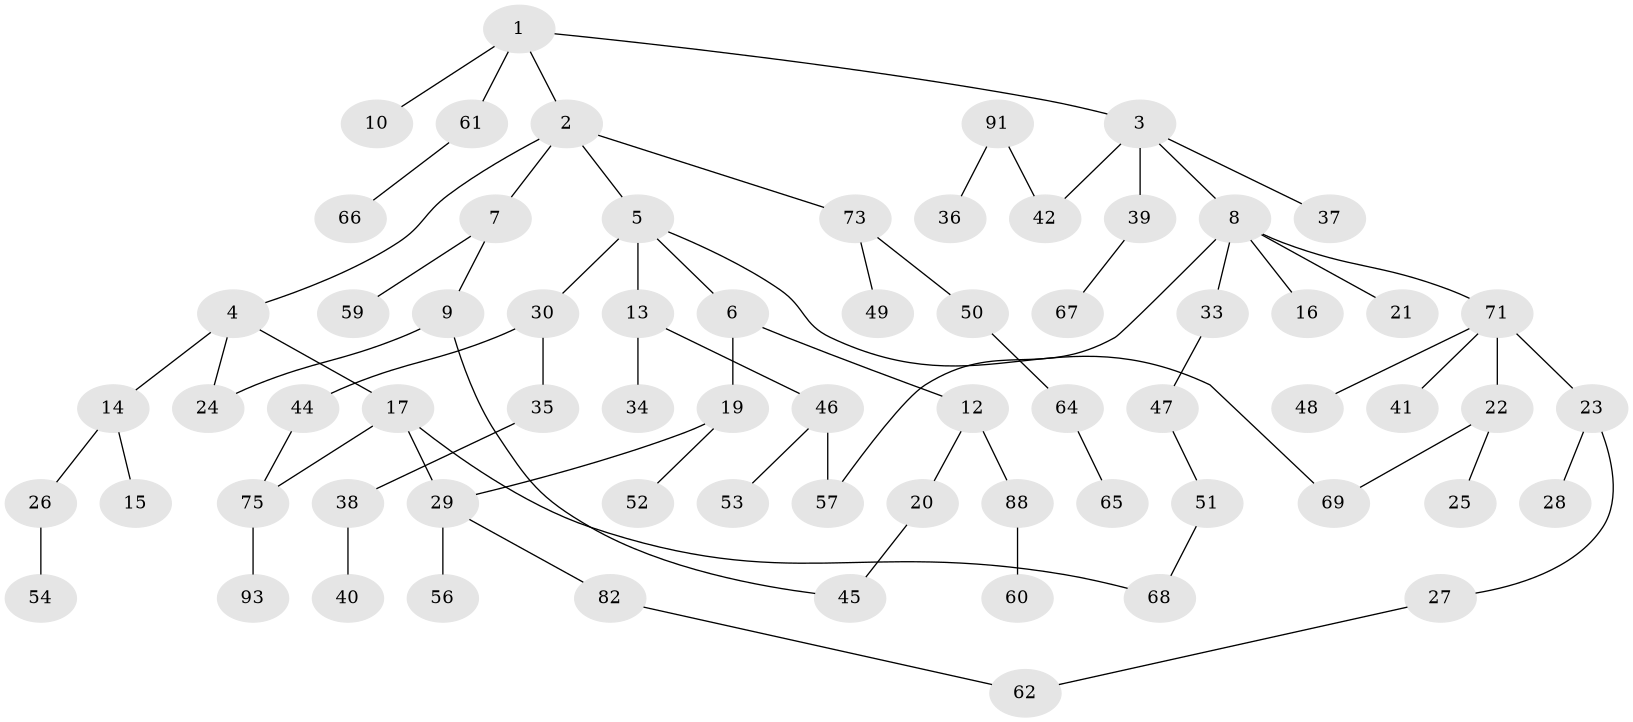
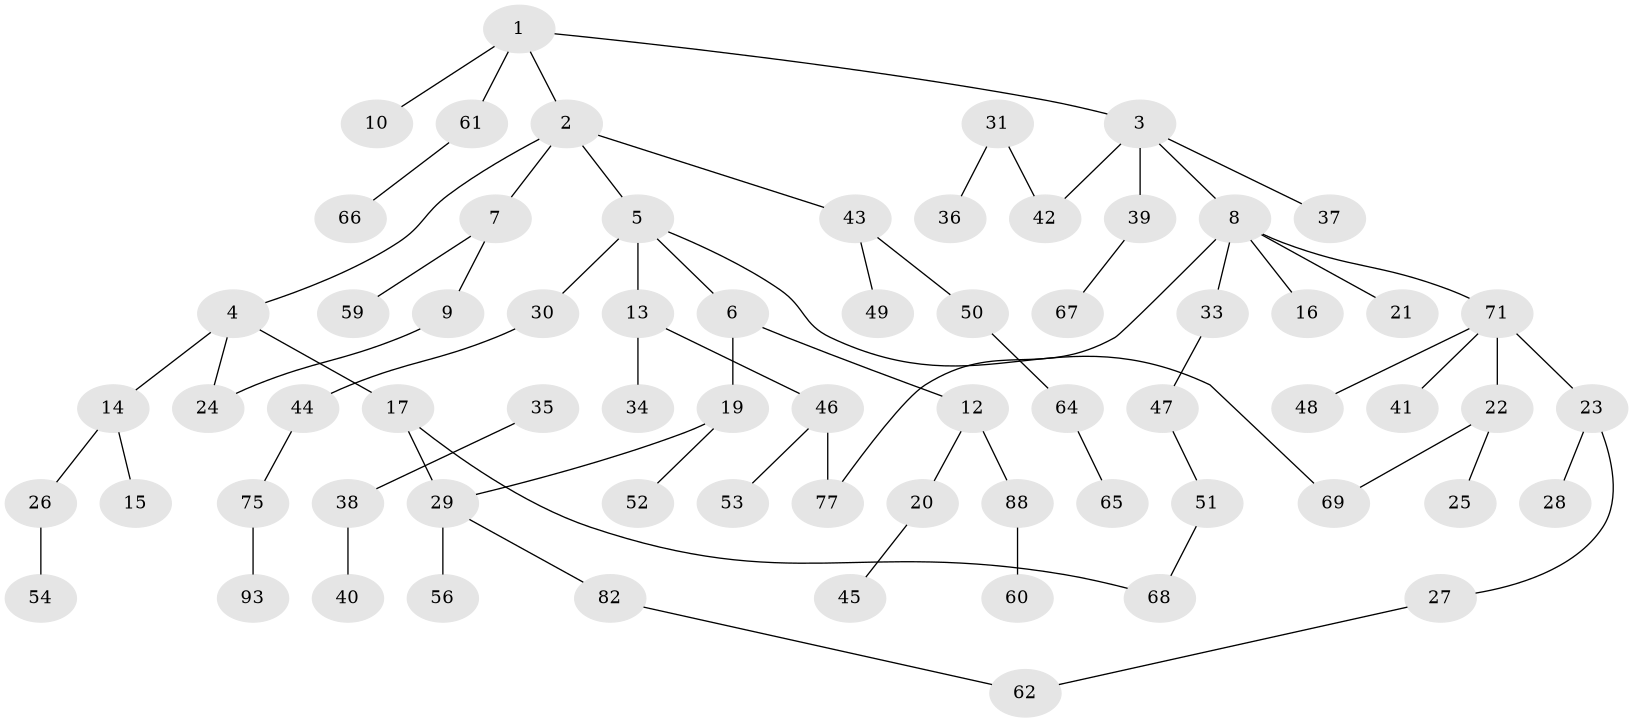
(998, 124) -> (998, 124)
(855, 219) -> (855, 219)
(543, 361) -> none
(325, 456) -> none
(549, 500) -> none
(828, 503) -> (828, 503)
